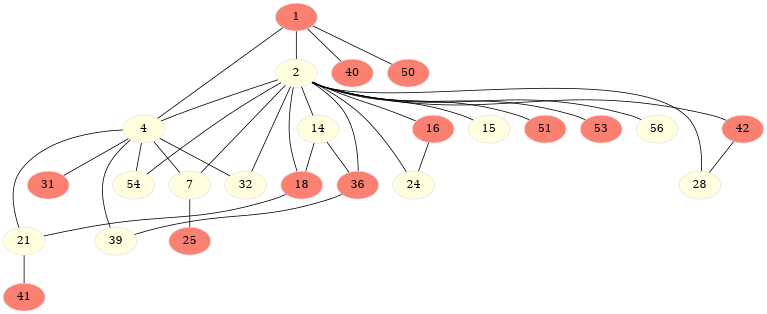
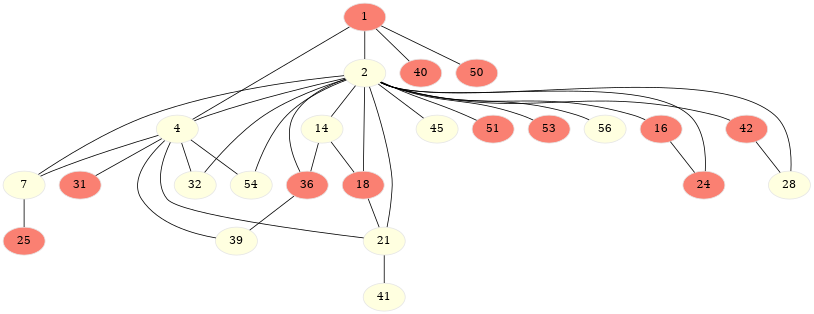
(489, 129) -> (437, 129)
none -> (389, 156)
(414, 185) -> (704, 185)
(24, 297) -> (384, 297)
